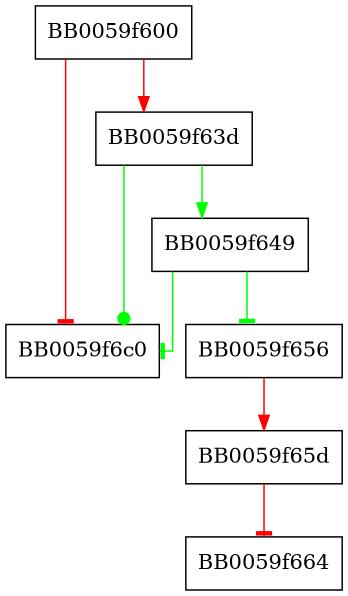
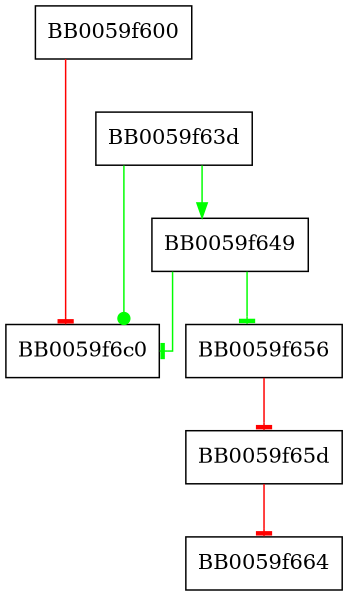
(144, 78) -> none
(264, 400) -> (264, 400)
